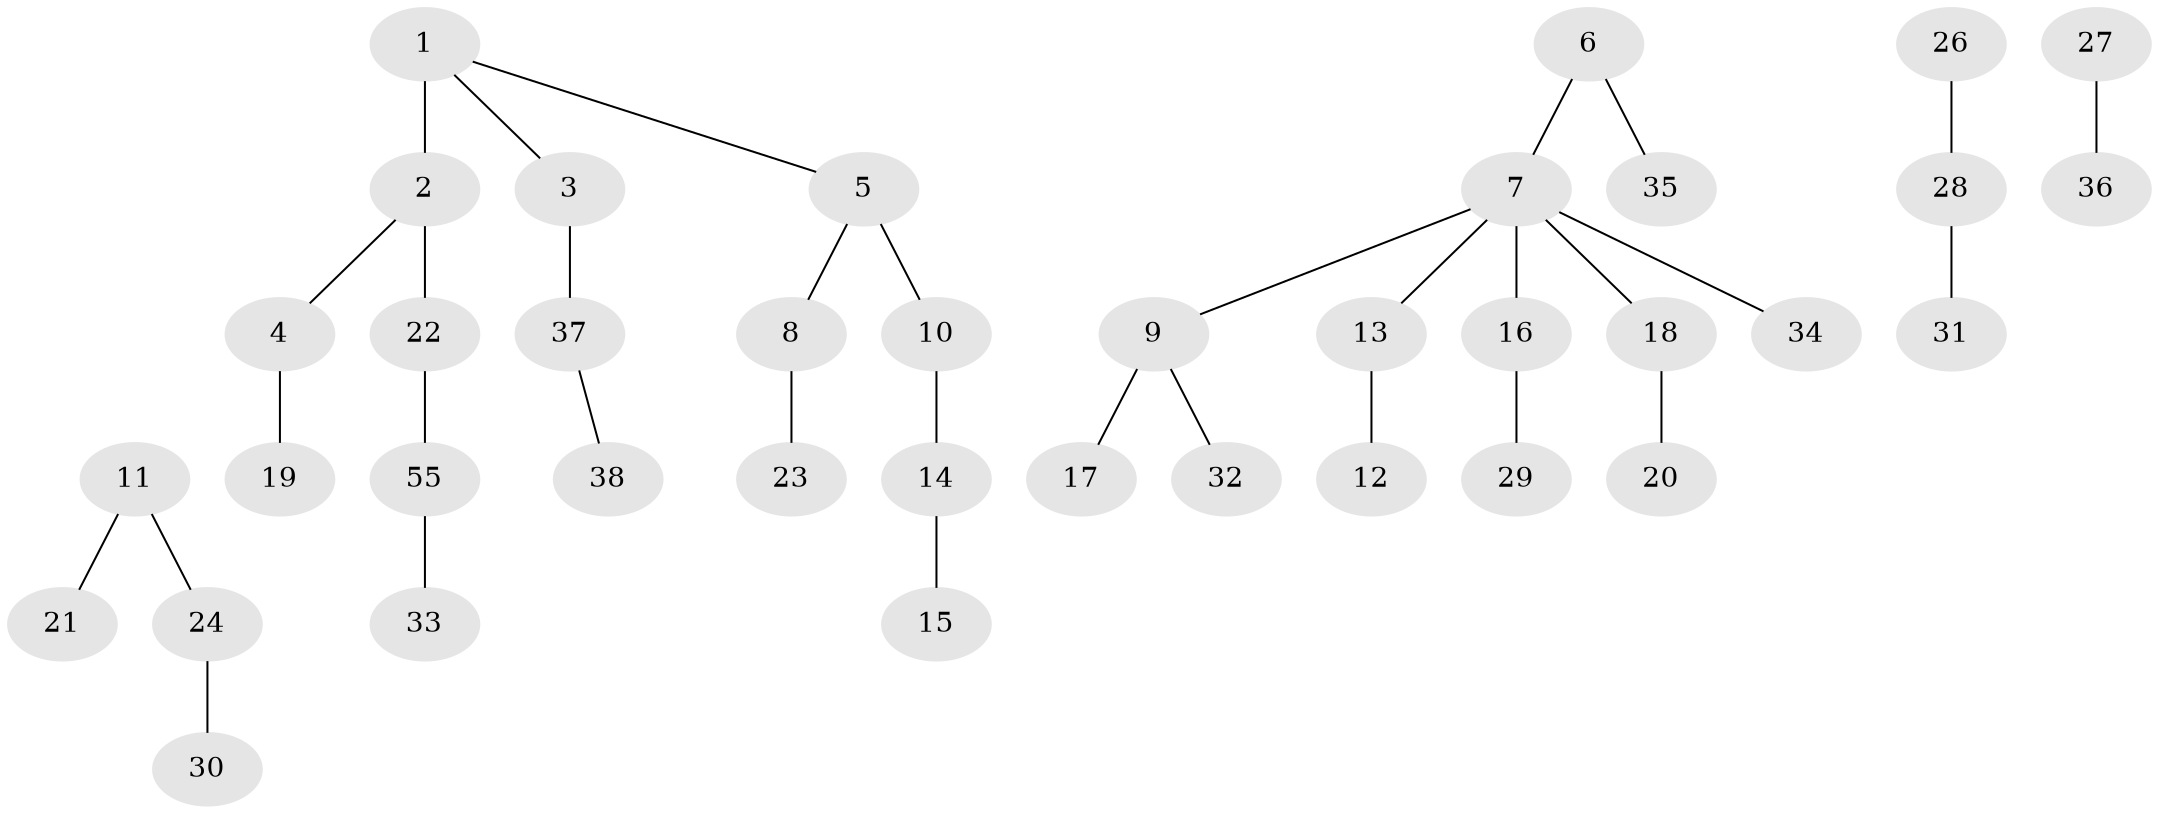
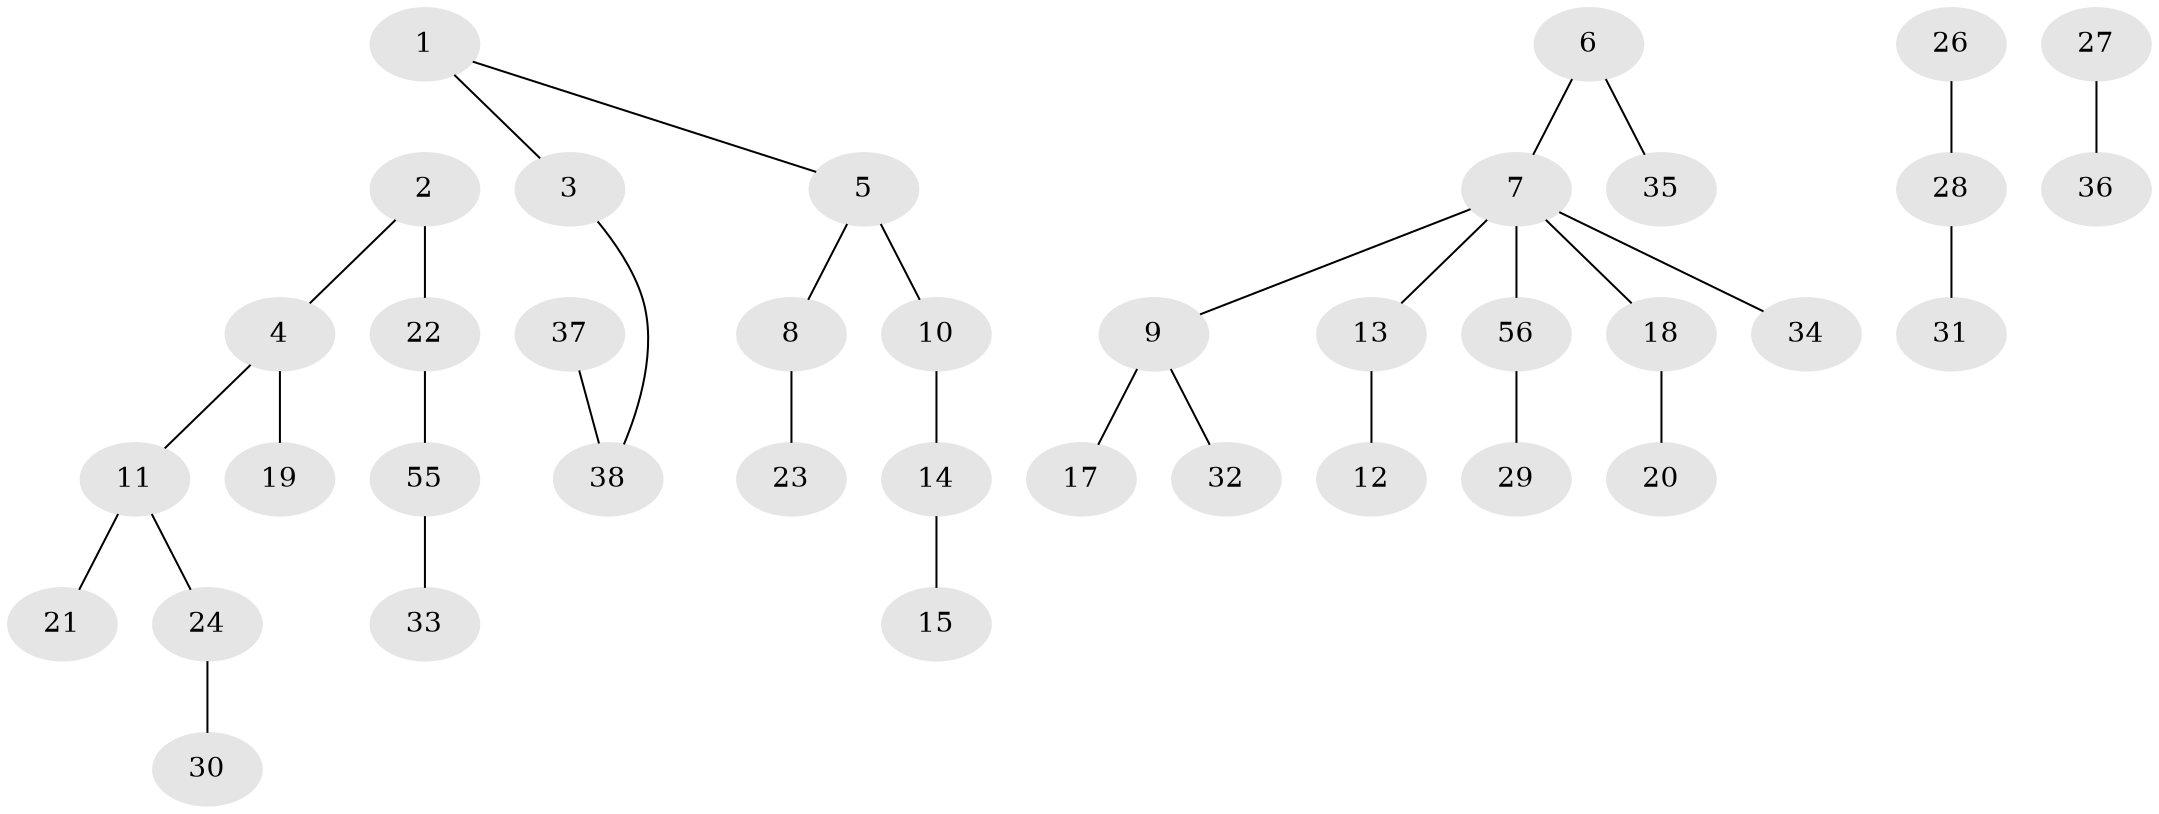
(425, 117) -> none
(570, 262) -> (647, 328)
(1516, 334) -> (1516, 334)
none -> (208, 407)
